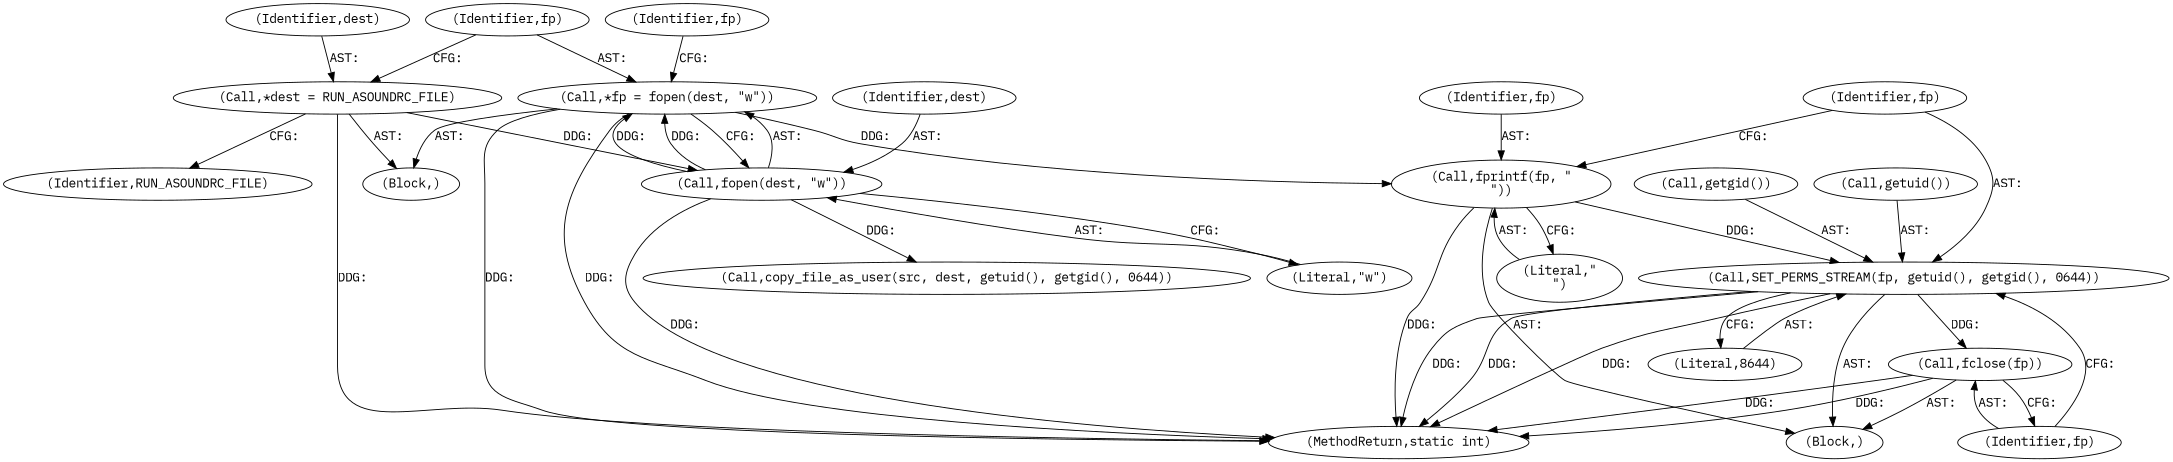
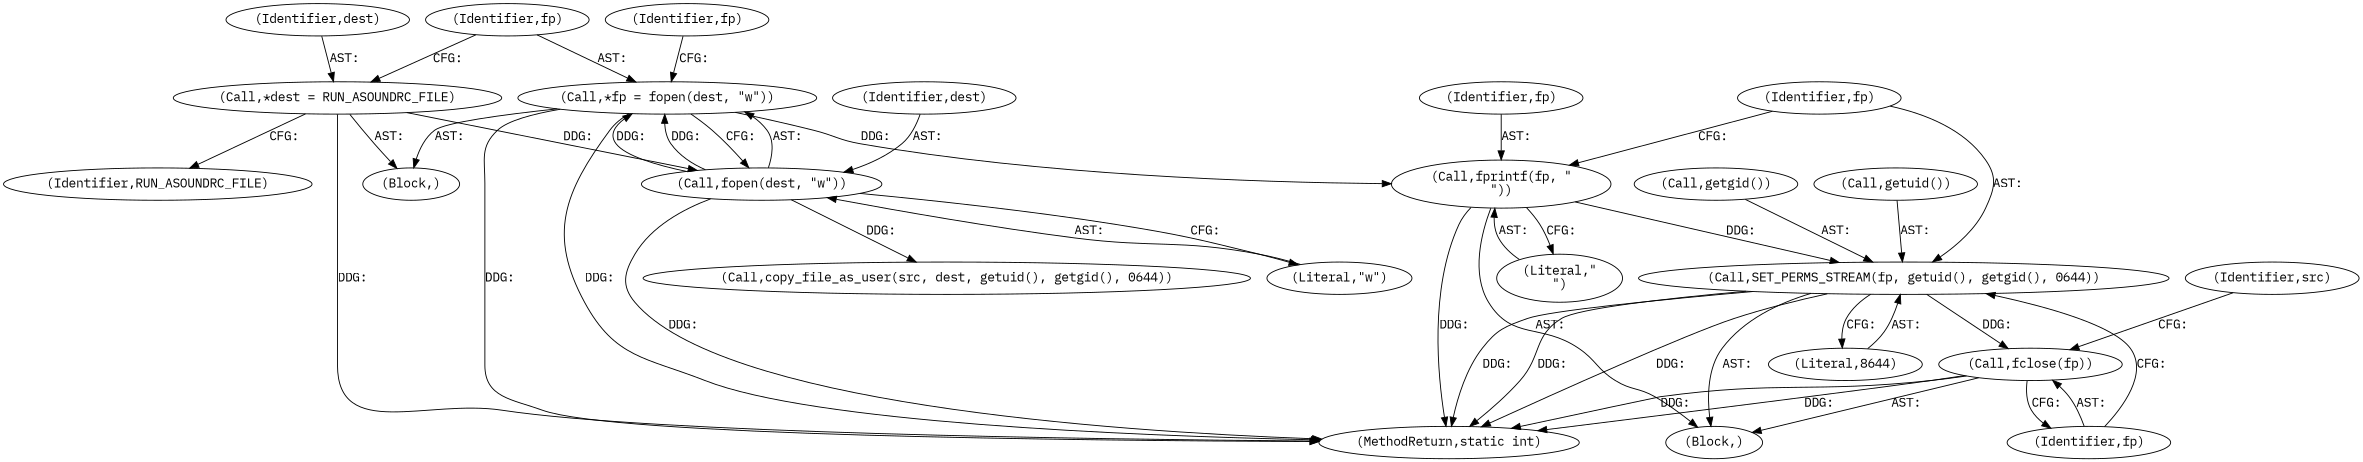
none -> (2272, 278)
